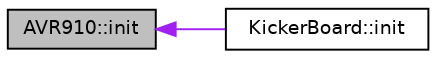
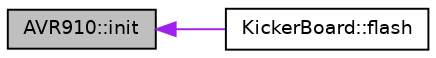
(327, 29) -> (327, 29)
